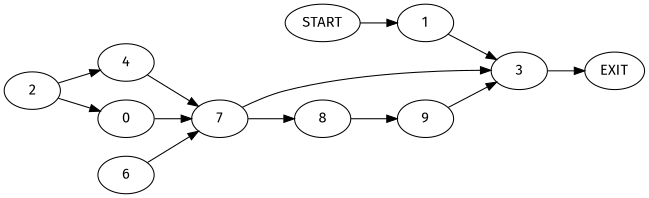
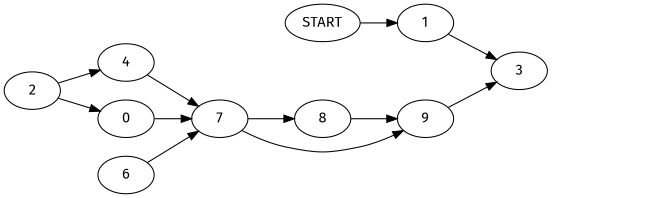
(615, 71) -> none
(359, 77) -> (317, 152)
